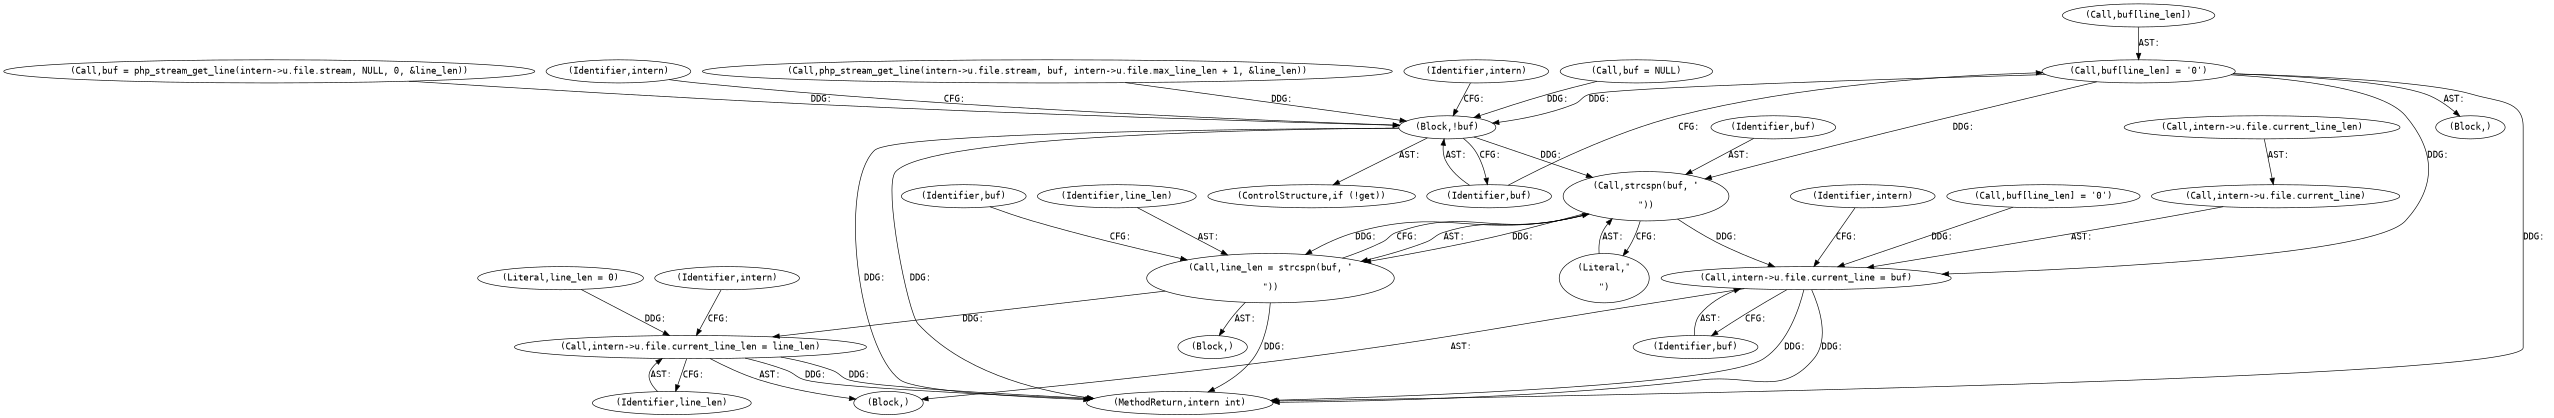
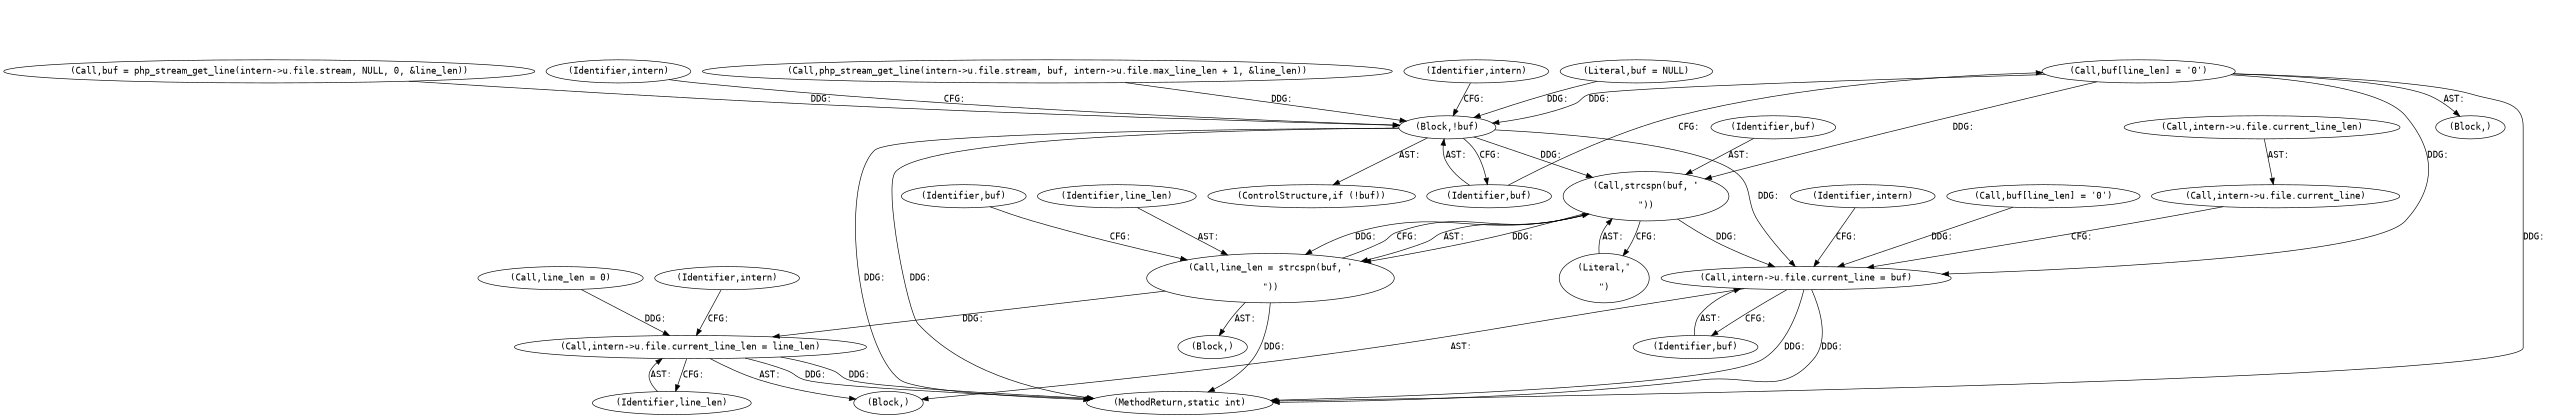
(2139, 15) -> none
(1636, 71) -> (1636, 71)
none -> (1670, 149)
(1312, 196) -> (1312, 196)
(2085, 237) -> (2085, 237)
(561, 278) -> (561, 278)
(1180, 403) -> (1180, 403)
